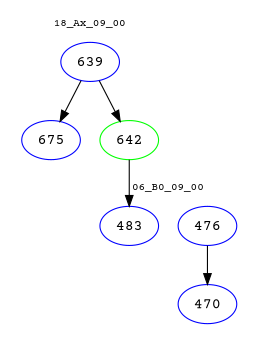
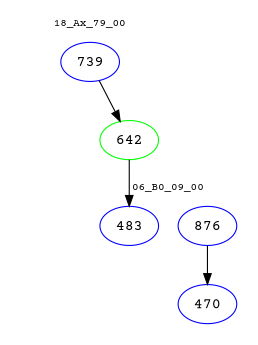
(90, 23) -> (90, 23)
(90, 62) -> (90, 62)
(51, 140) -> none
(207, 226) -> (207, 226)
